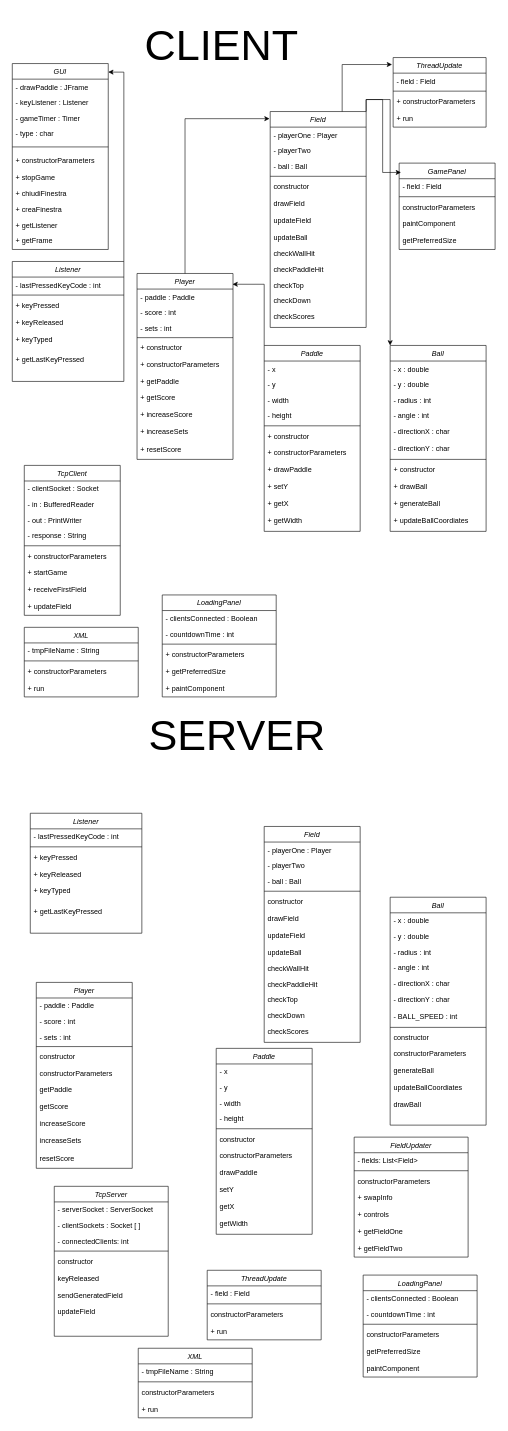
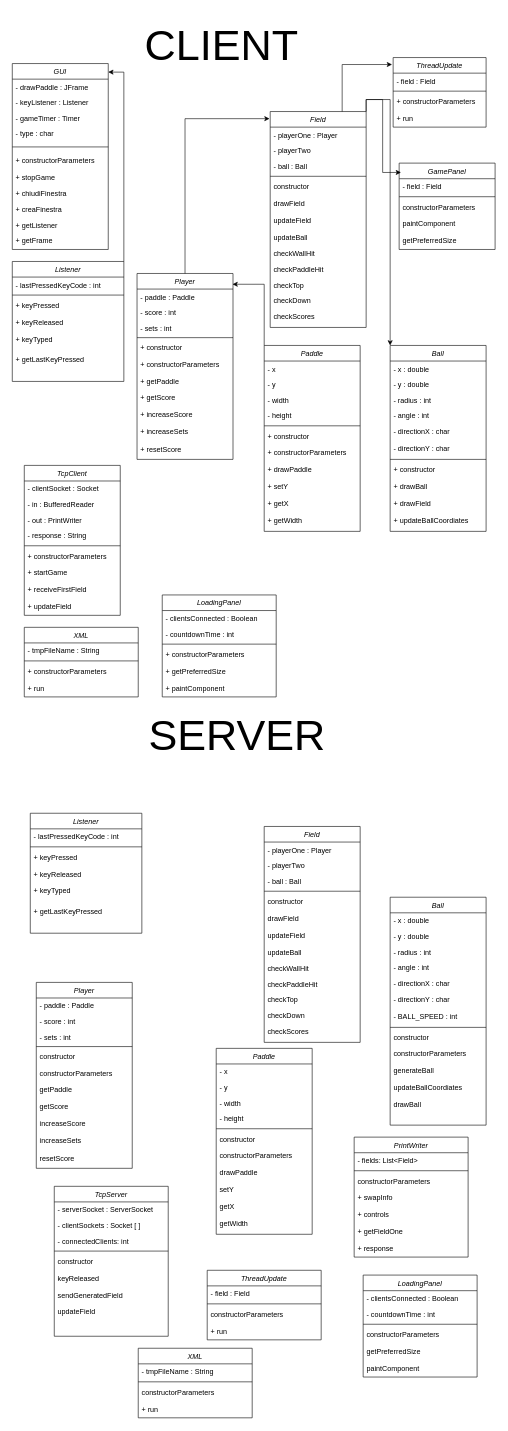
(419, 503) -> (413, 503)
(411, 1145) -> (411, 1145)
(382, 1249) -> (378, 1249)
